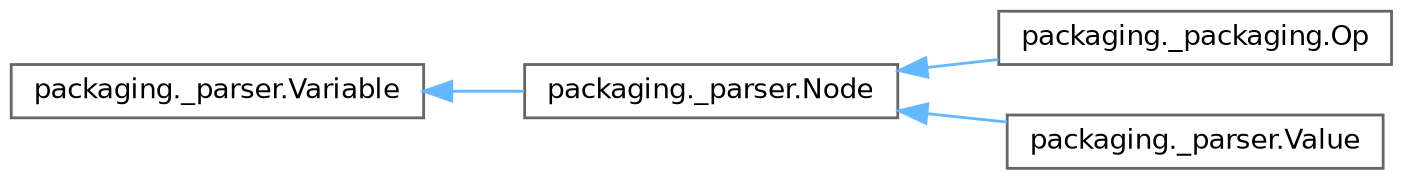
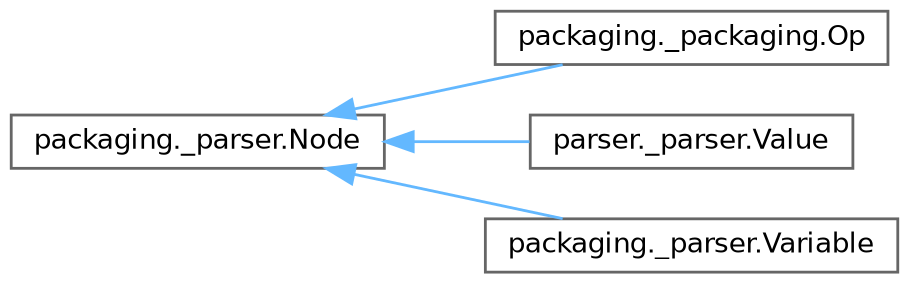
(488, 91) -> (458, 197)
(1195, 142) -> (692, 142)
